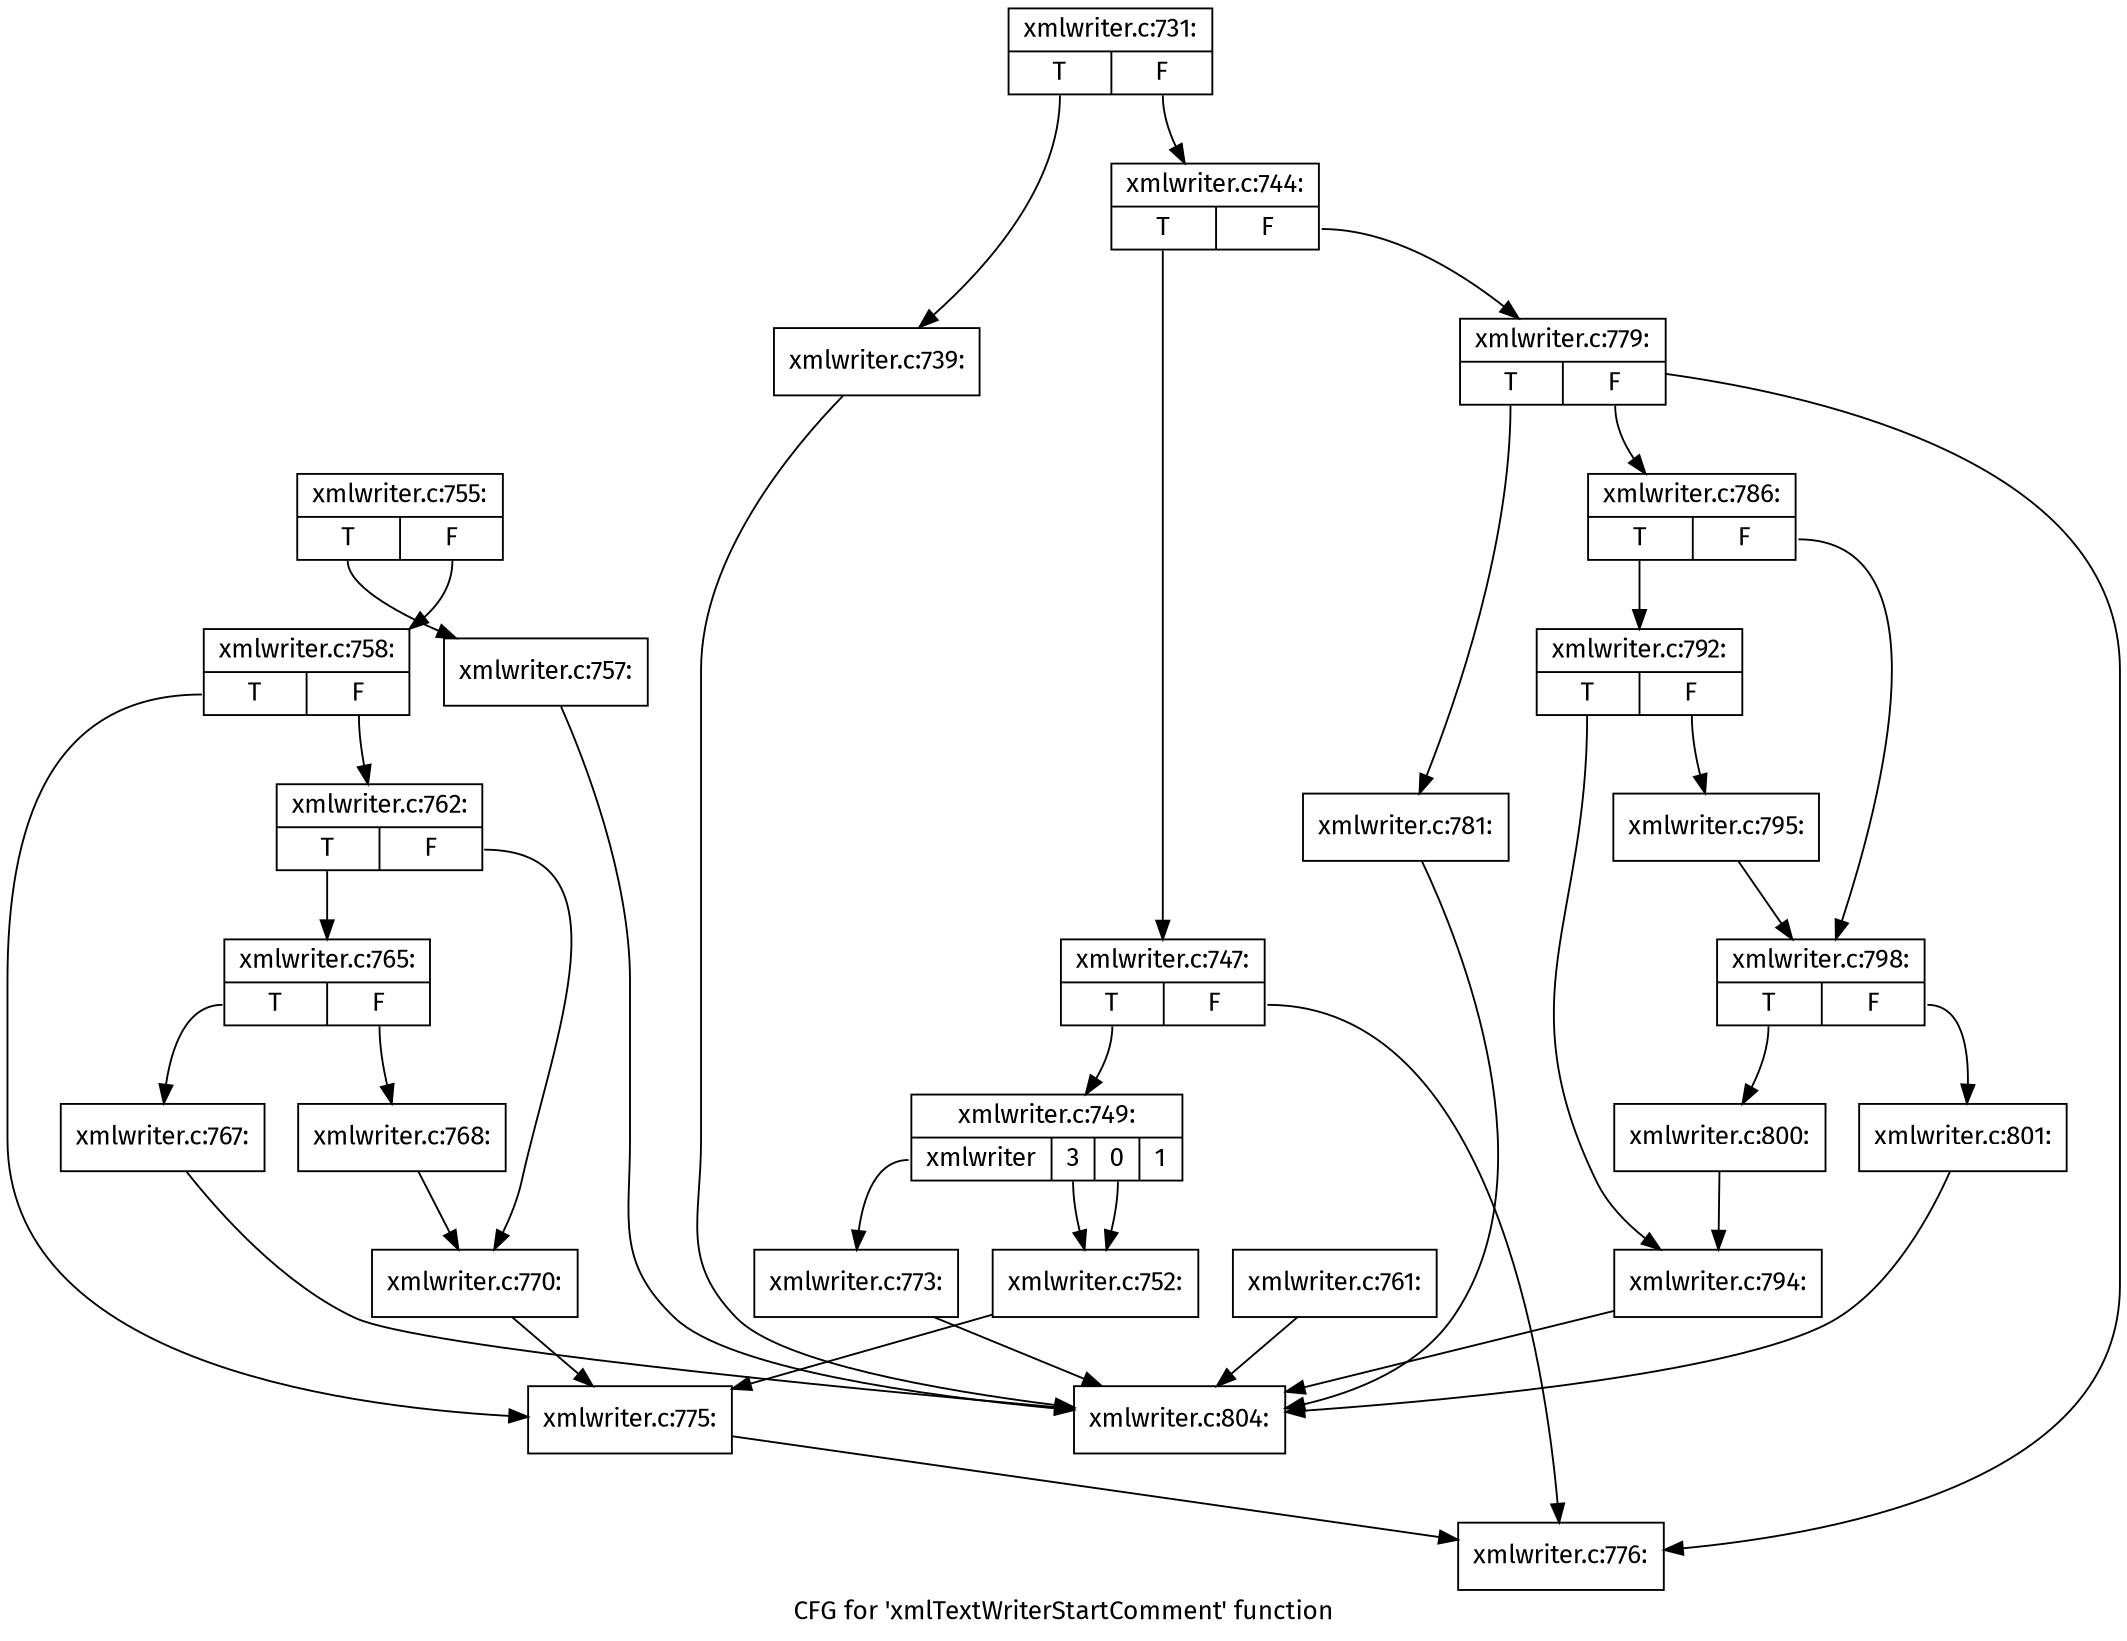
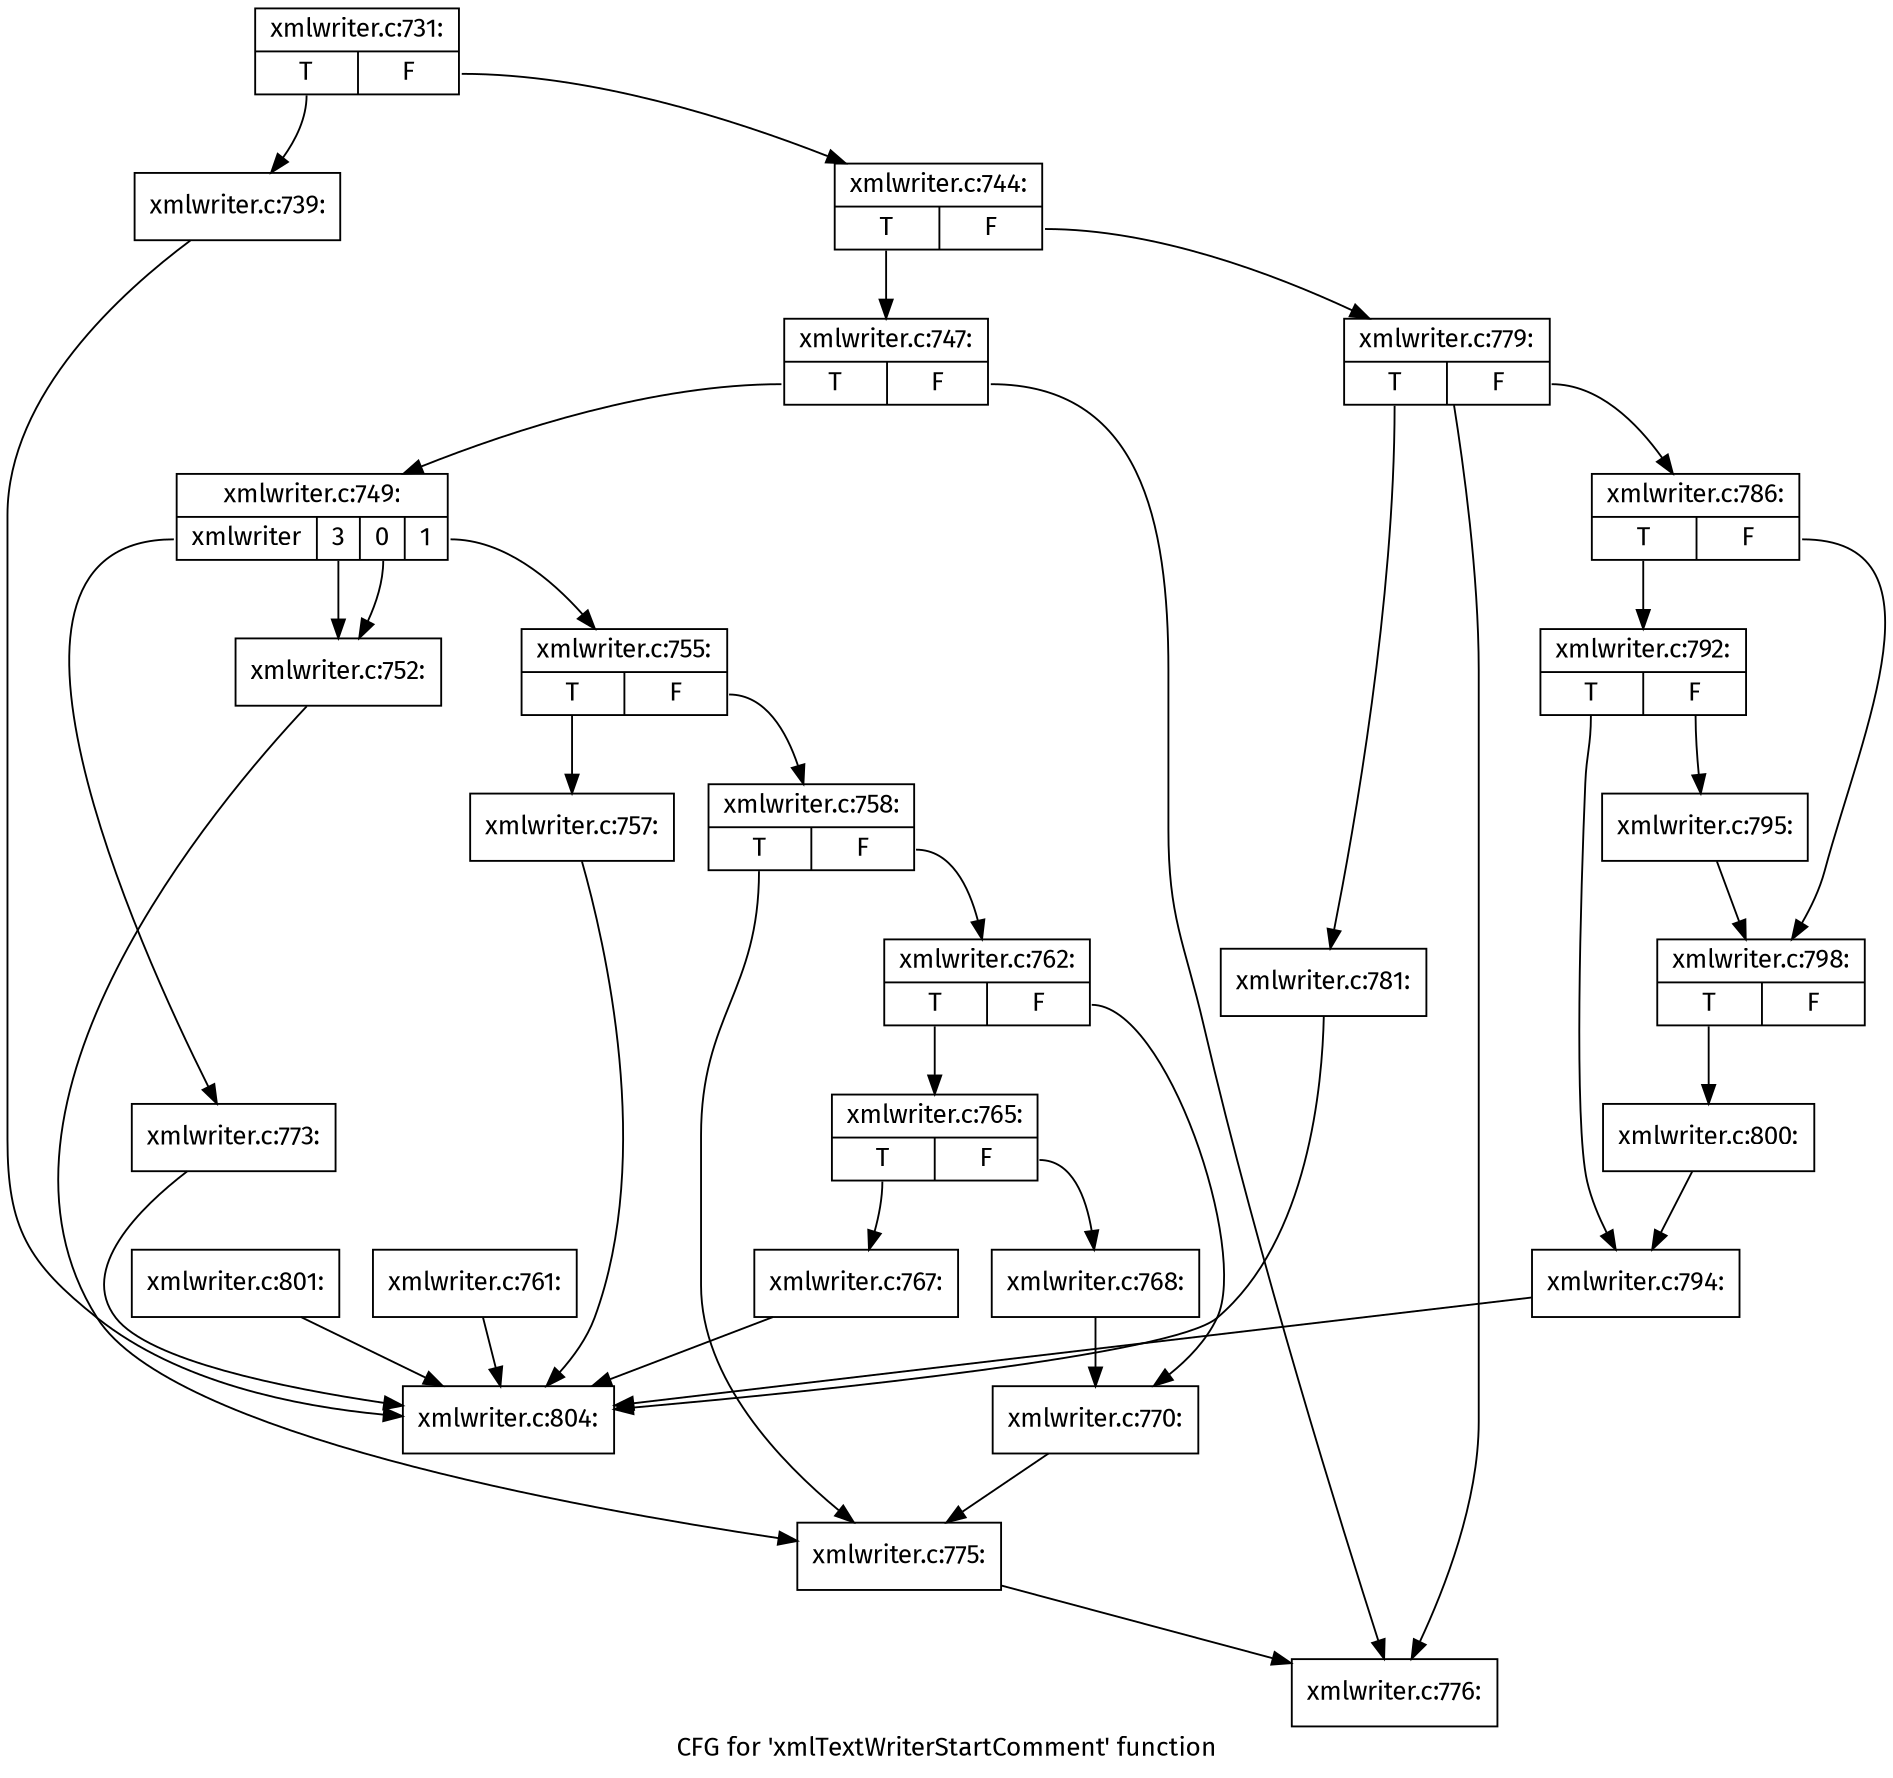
none -> (524, 563)
(1962, 1035) -> none
